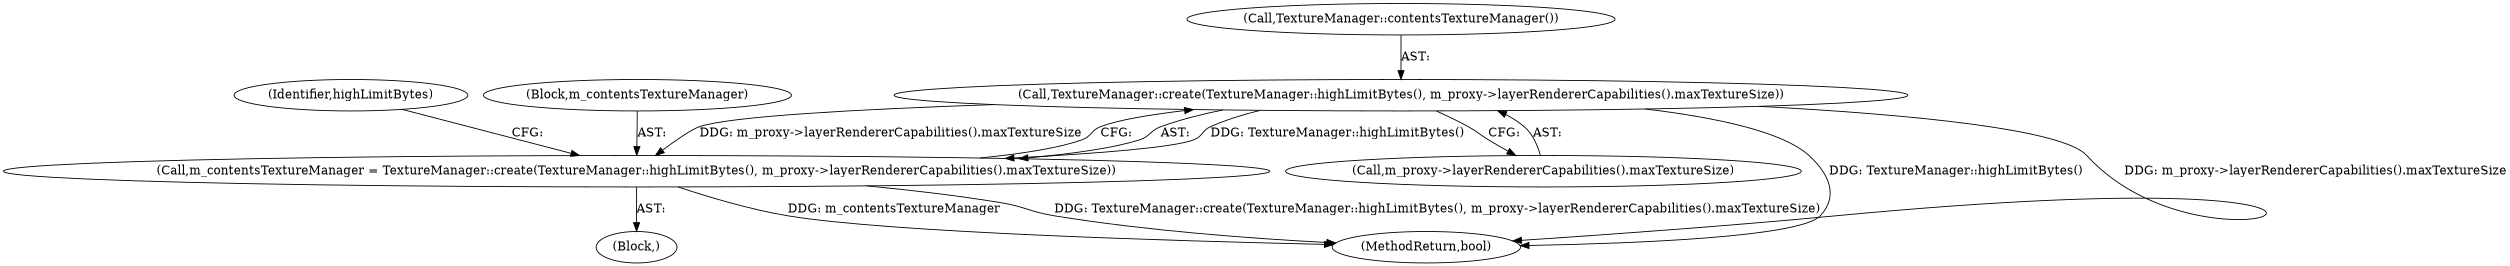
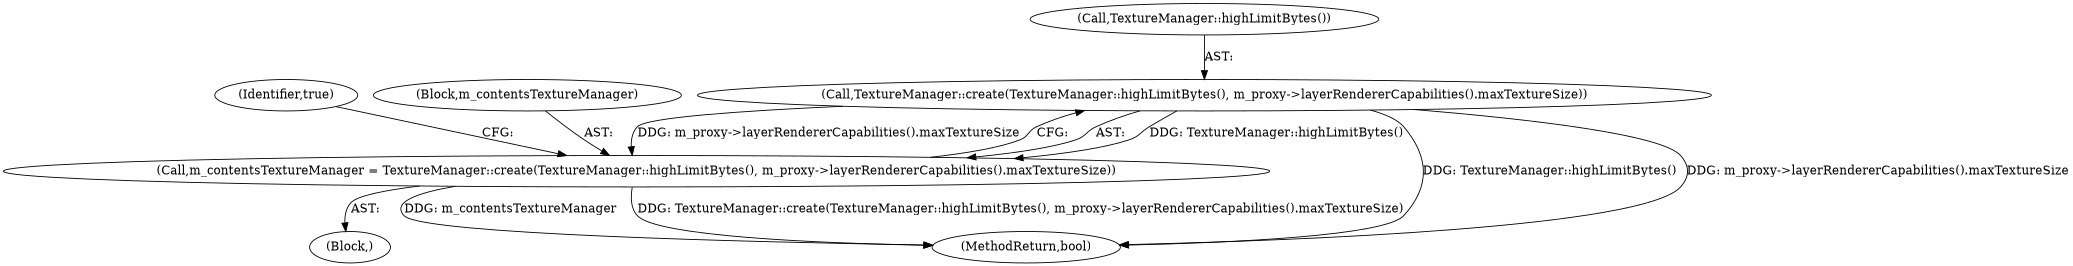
(1401, 19) -> (1204, 19)
(351, 95) -> (286, 95)
(1543, 171) -> none
